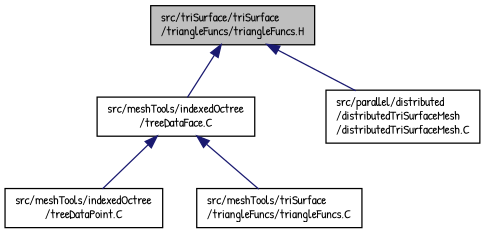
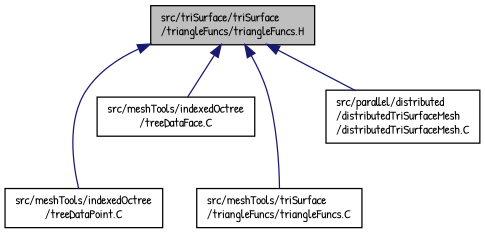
(125, 167) -> (79, 106)
(233, 167) -> (274, 120)
